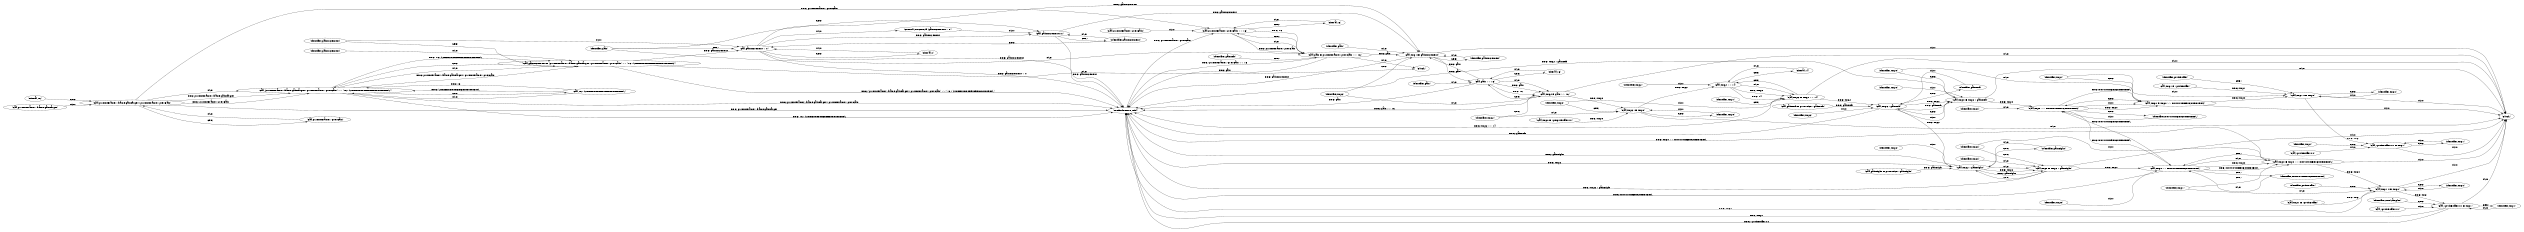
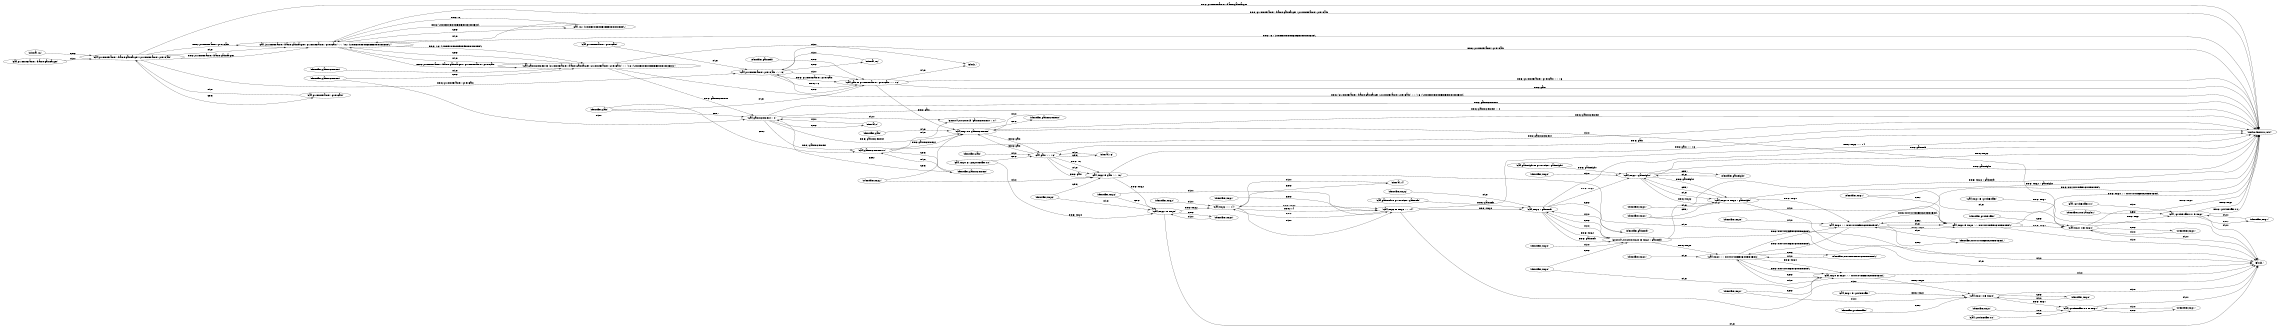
(994, 32) -> (920, 137)
(1159, 59) -> (1536, 49)
(1513, 98) -> (1011, 159)
(1970, 100) -> (1637, 240)
